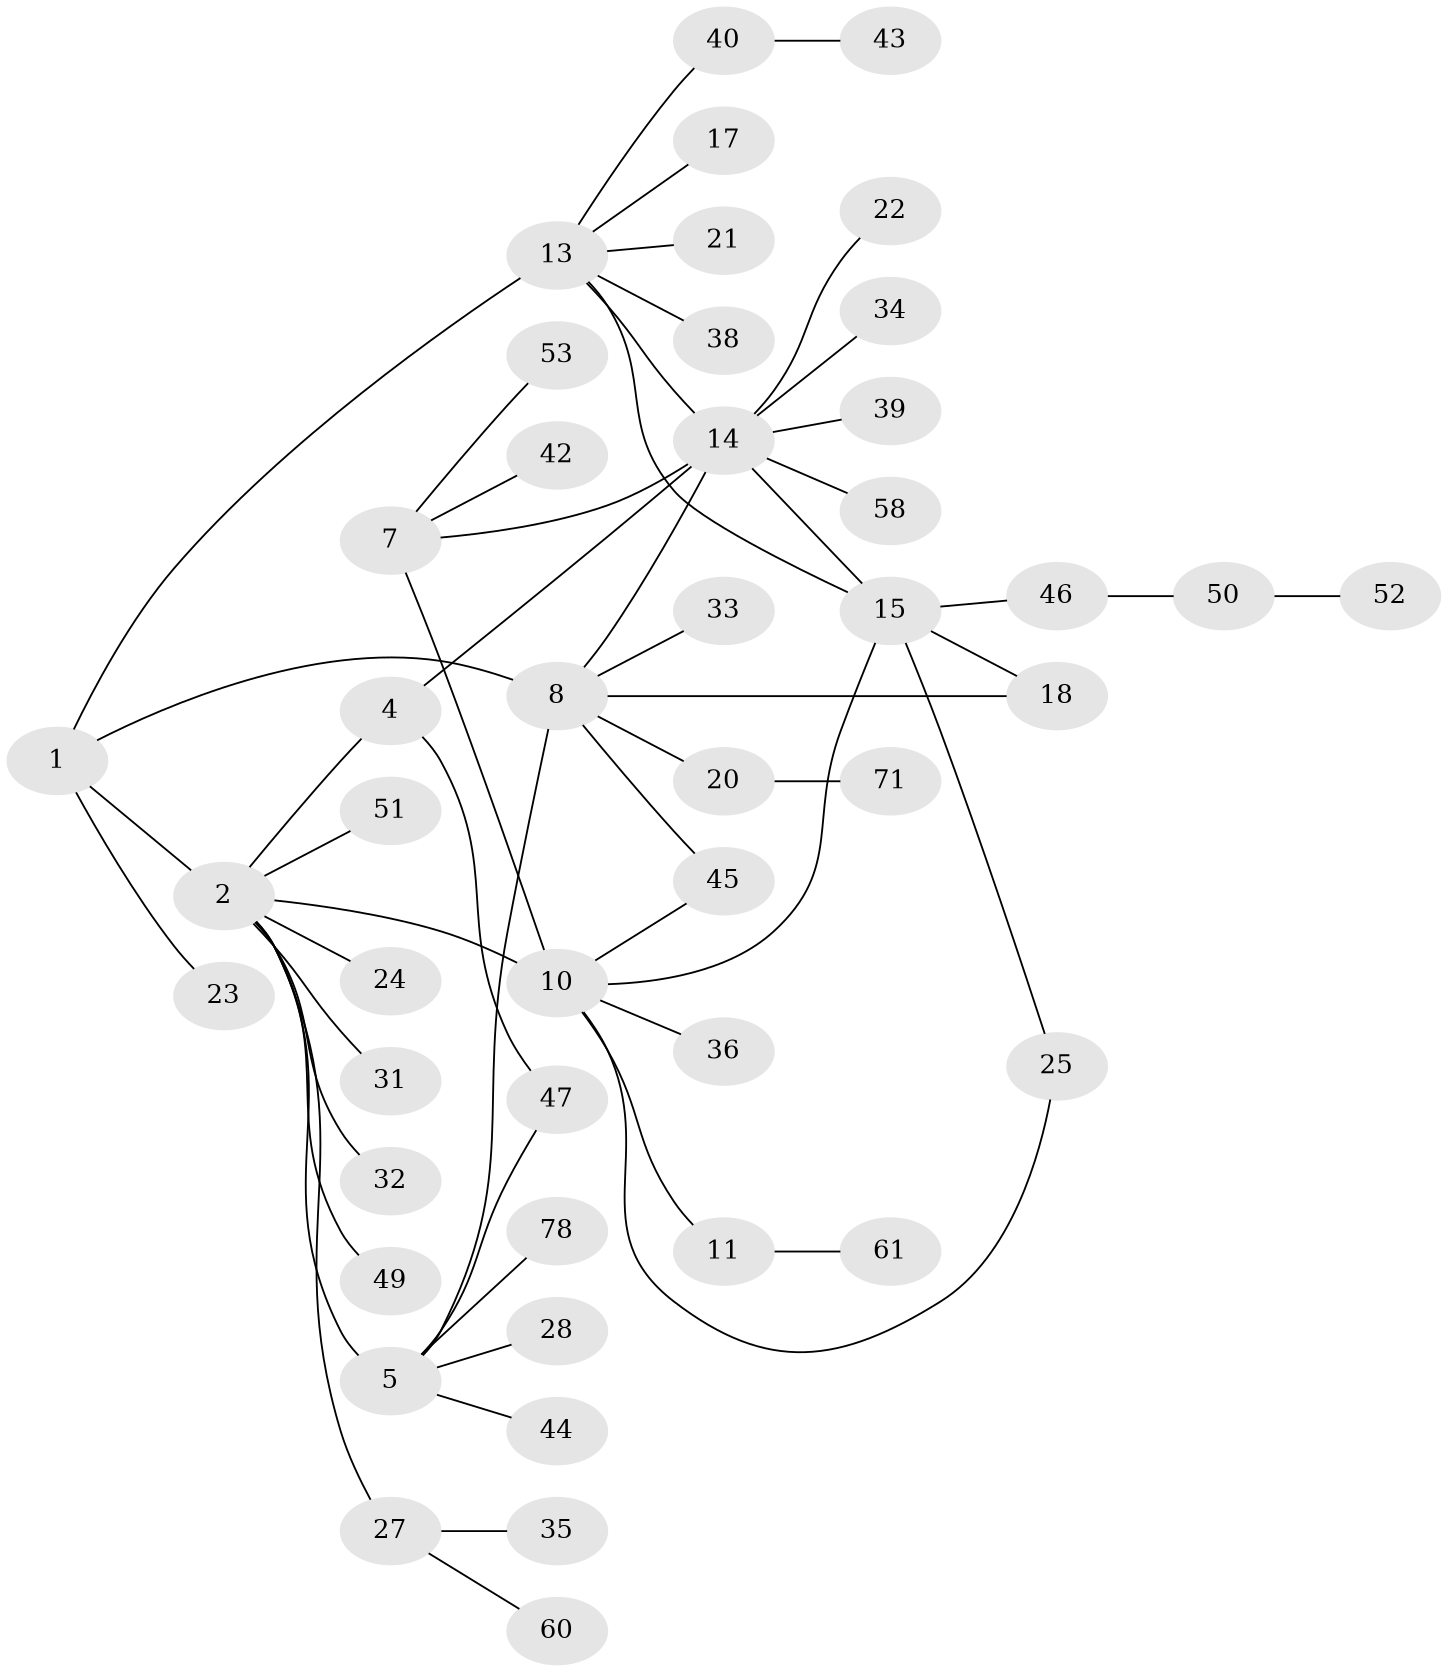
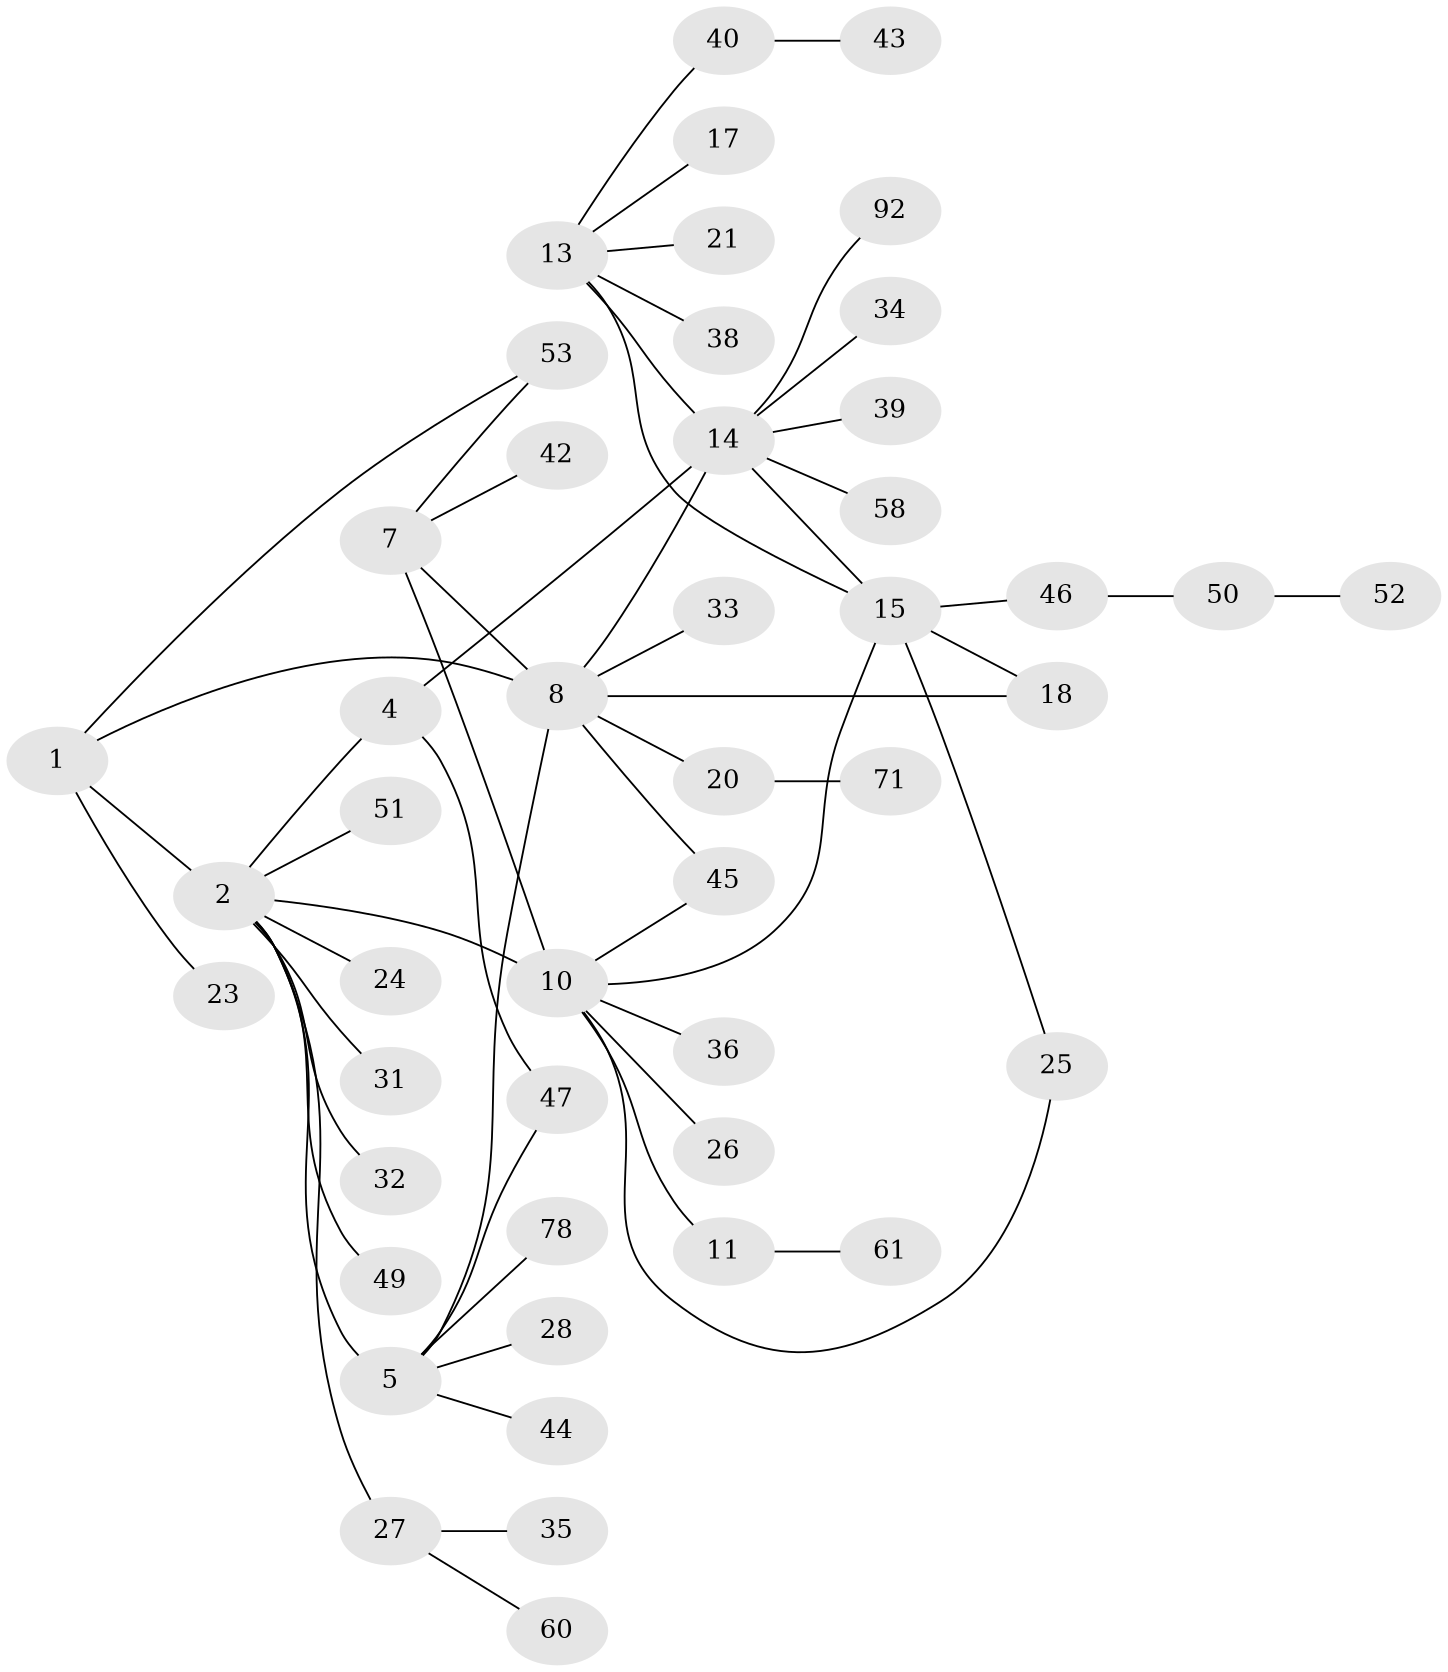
(891, 211) -> (891, 211)
(266, 474) -> (286, 536)
(569, 517) -> (474, 619)
none -> (724, 1152)
